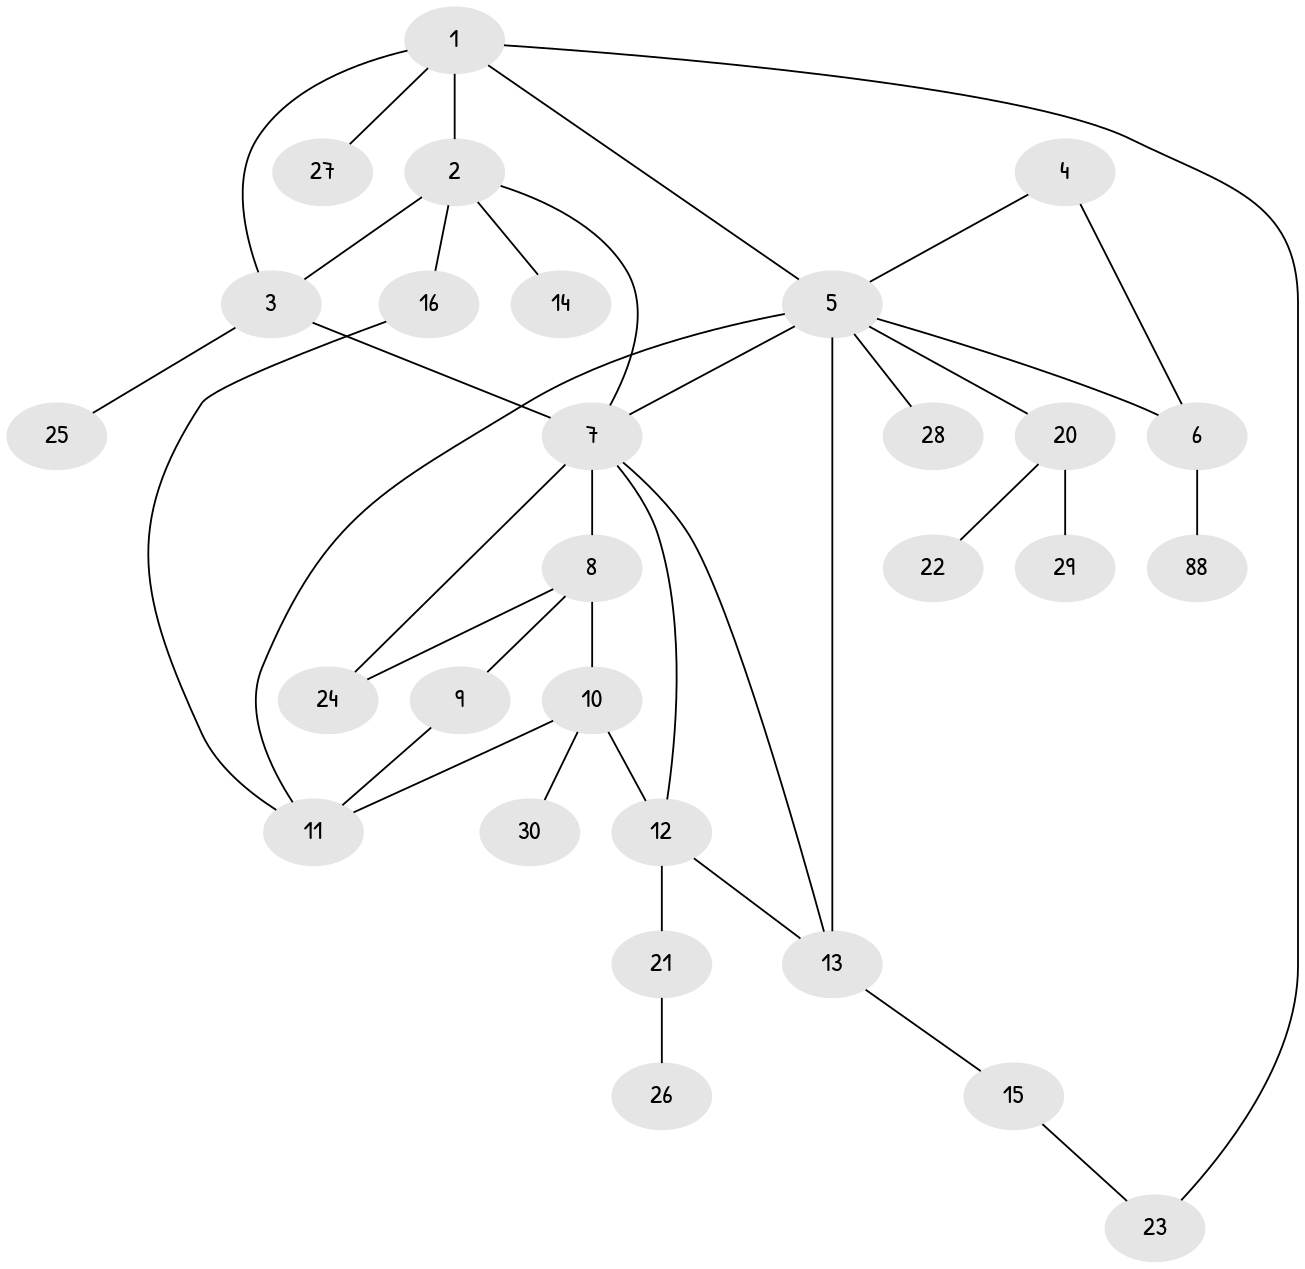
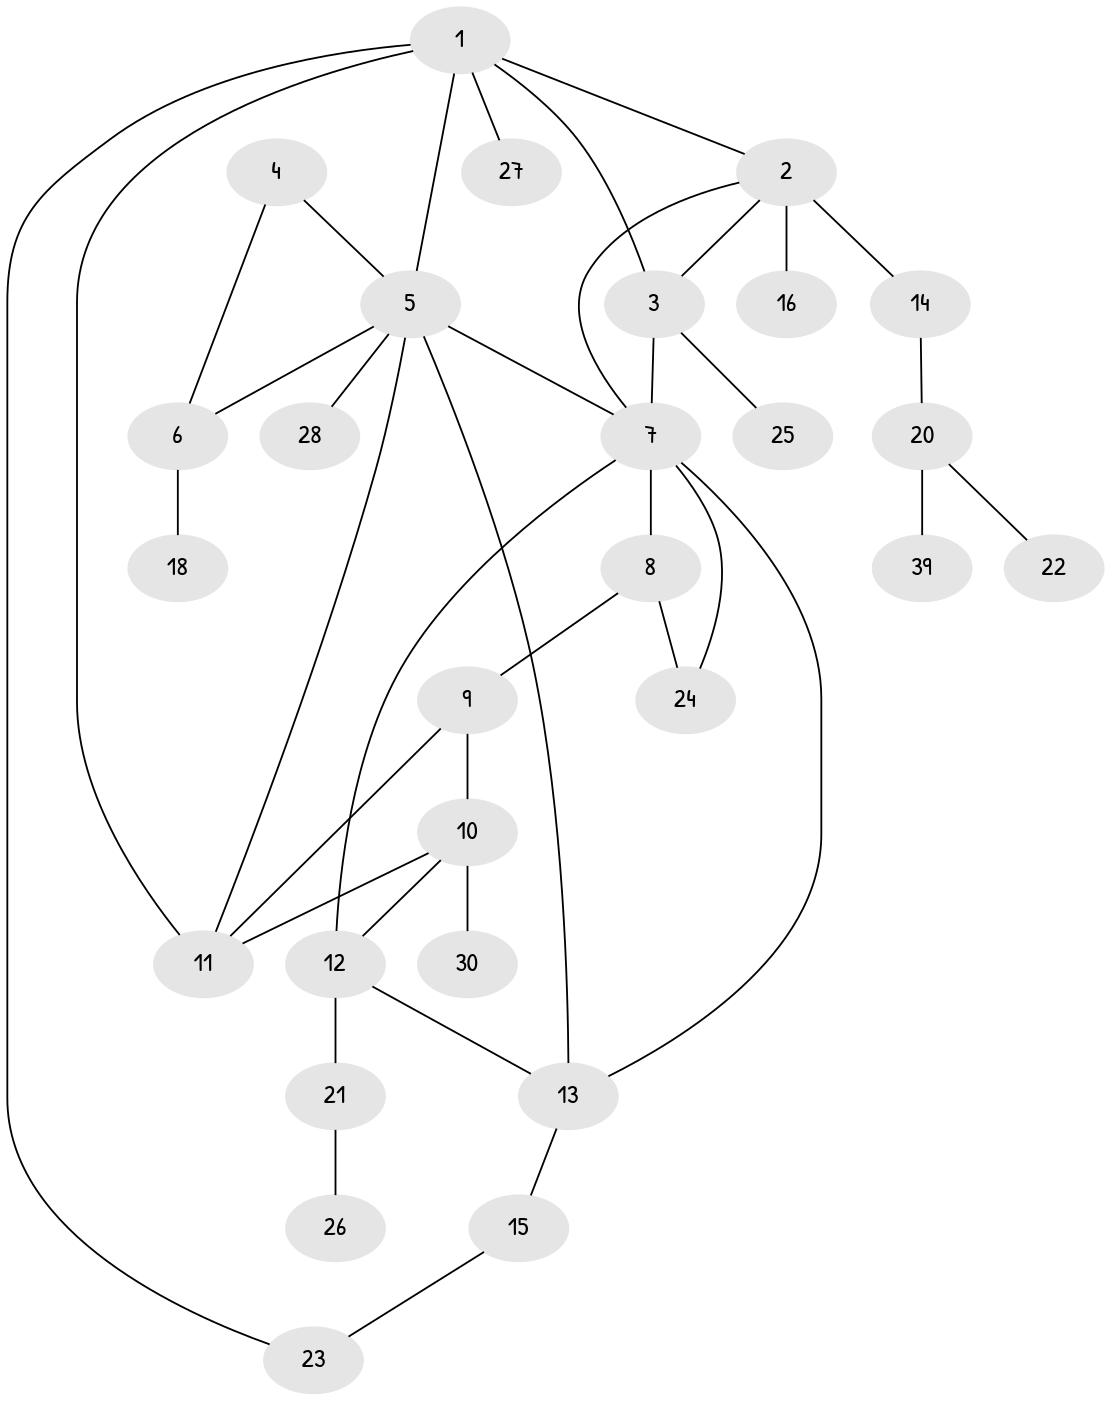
(948, 370) -> (921, 371)
(152, 520) -> (77, 407)
(1065, 568) -> (922, 568)
(1197, 568) -> (178, 568)
(592, 635) -> (468, 767)
